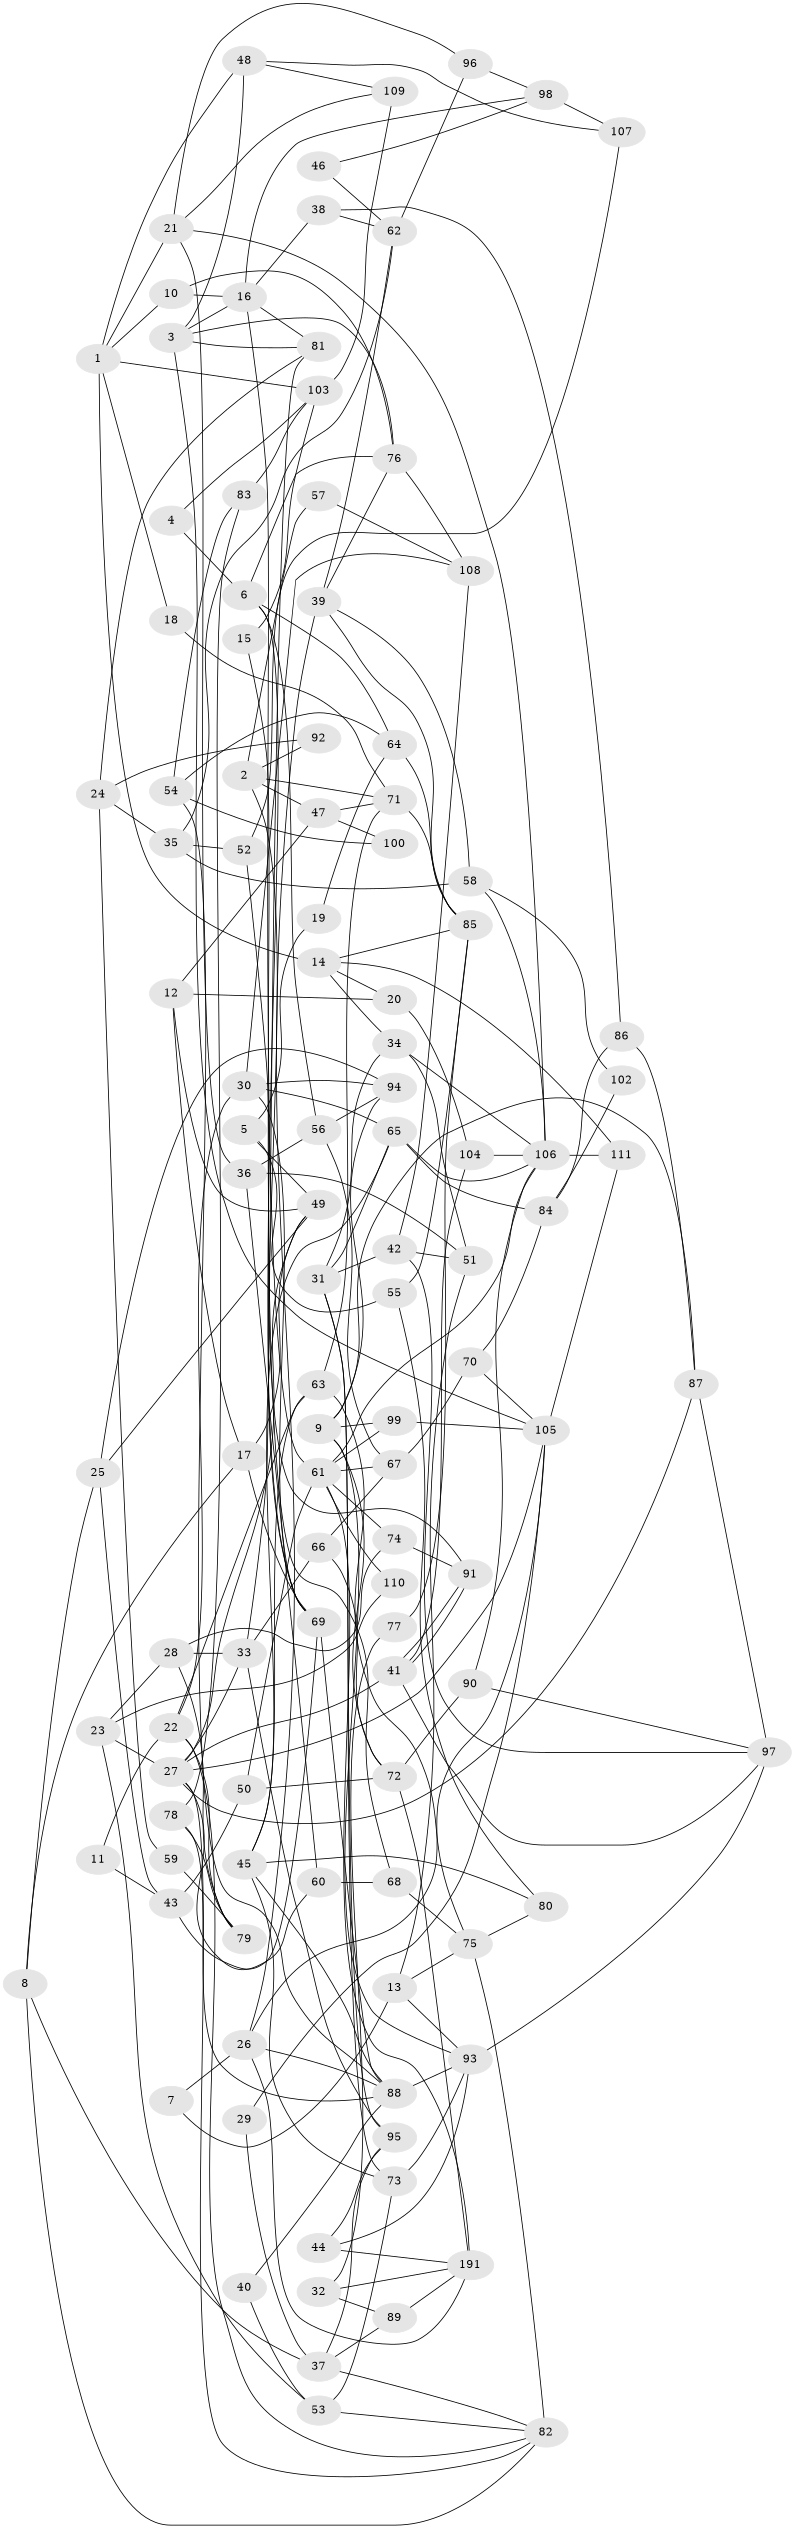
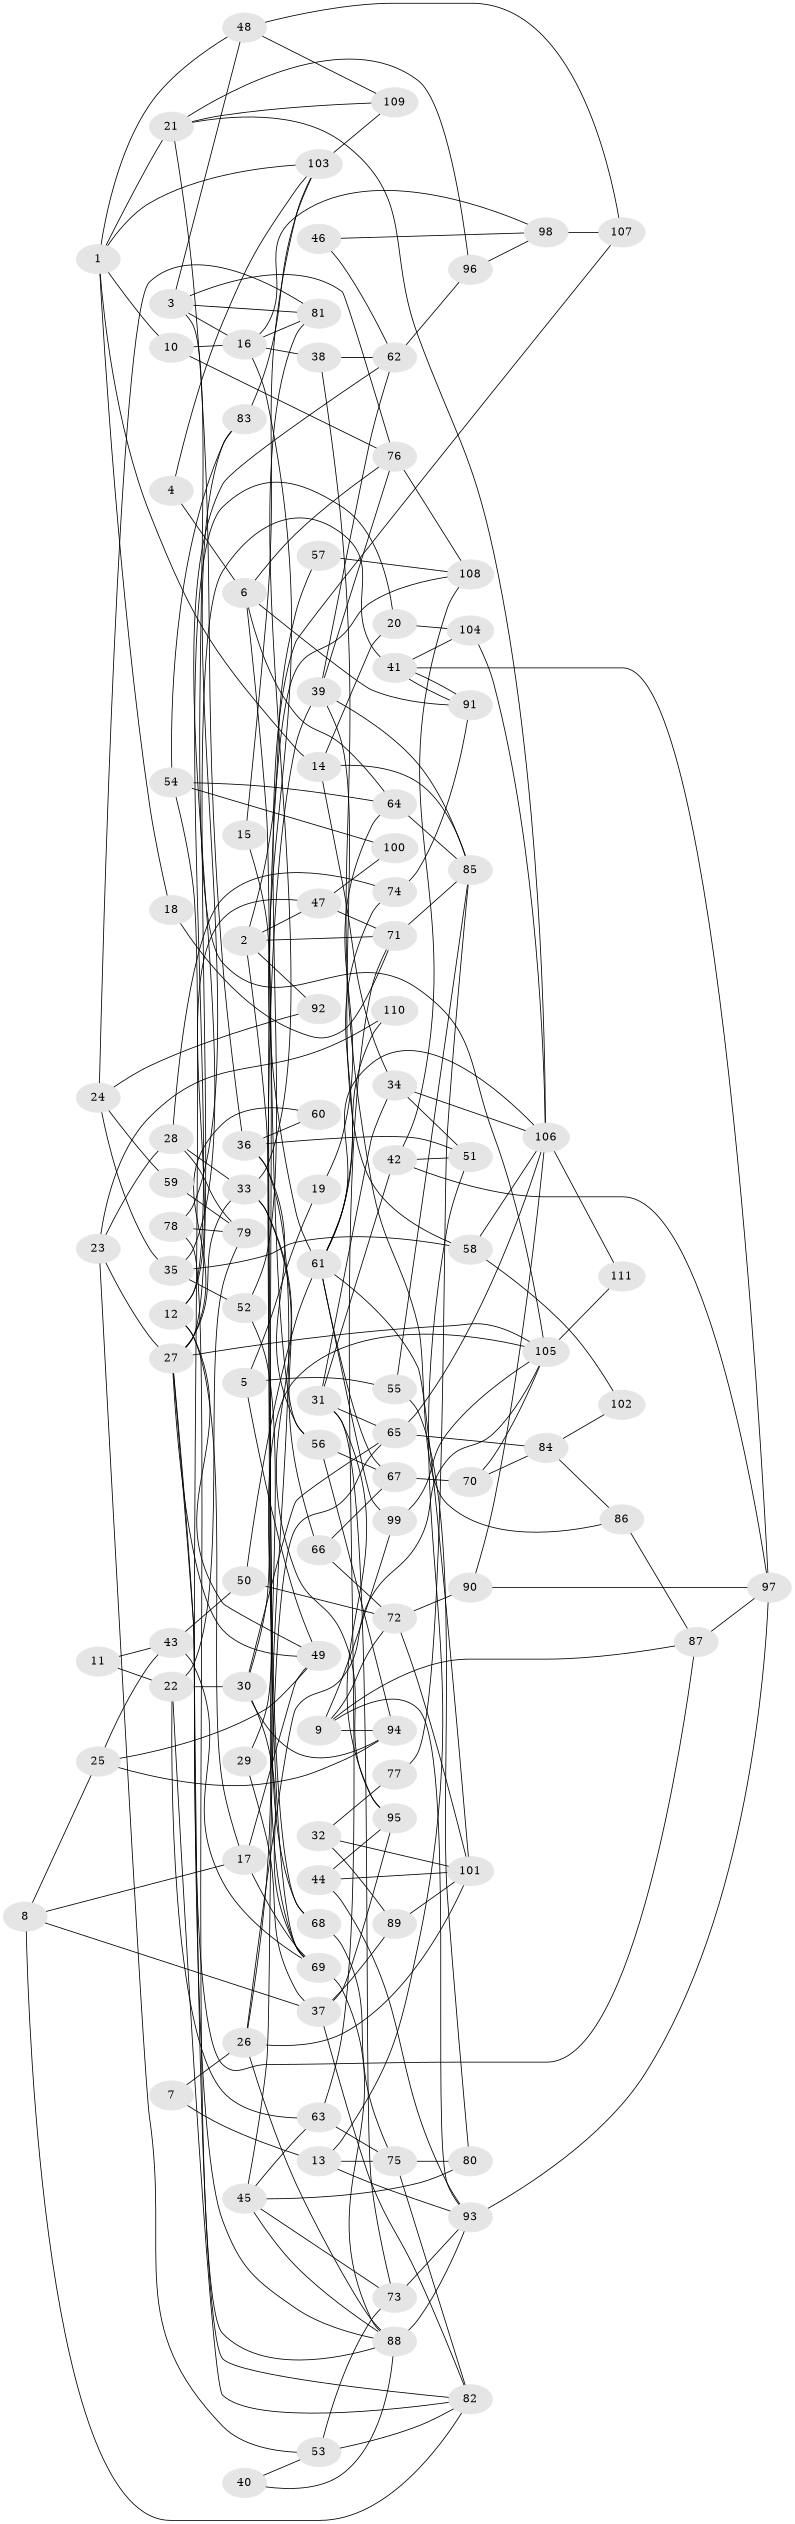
(492, 1025) -> none
(359, 1882) -> (284, 1478)
(470, 2265) -> (470, 1871)
